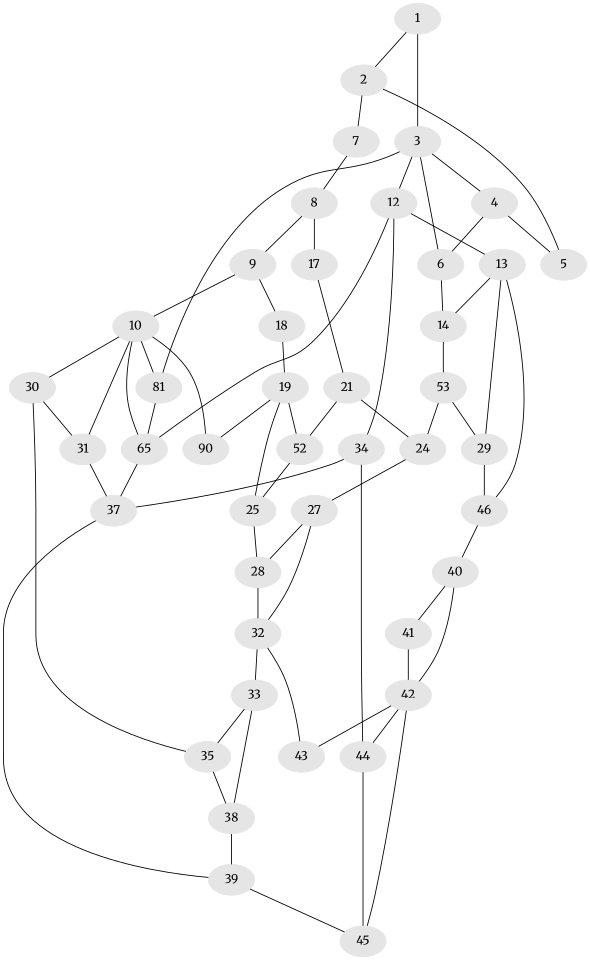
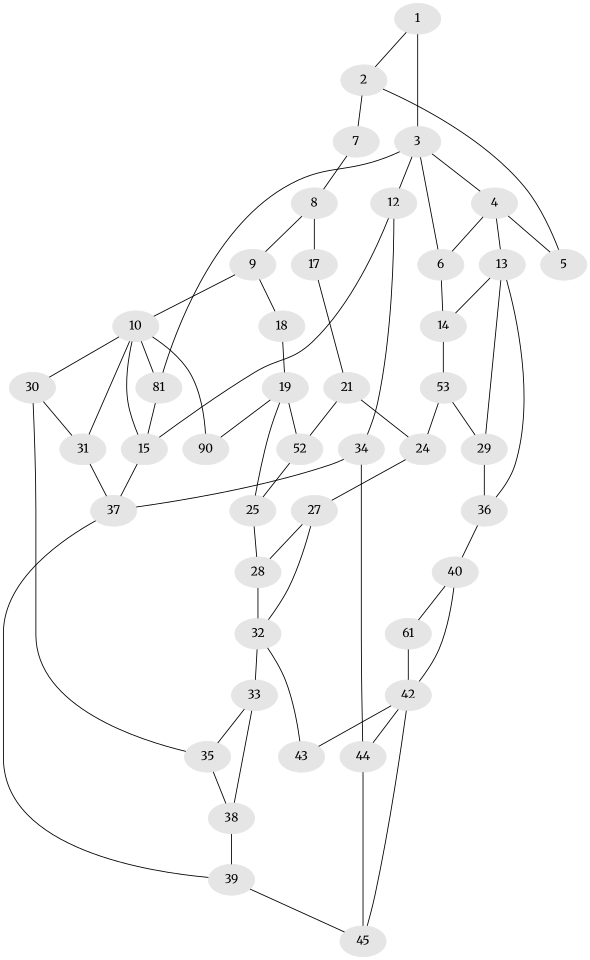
(448, 234) -> (498, 234)
(144, 449) -> (144, 449)
(484, 511) -> (484, 511)
(408, 634) -> (408, 634)
